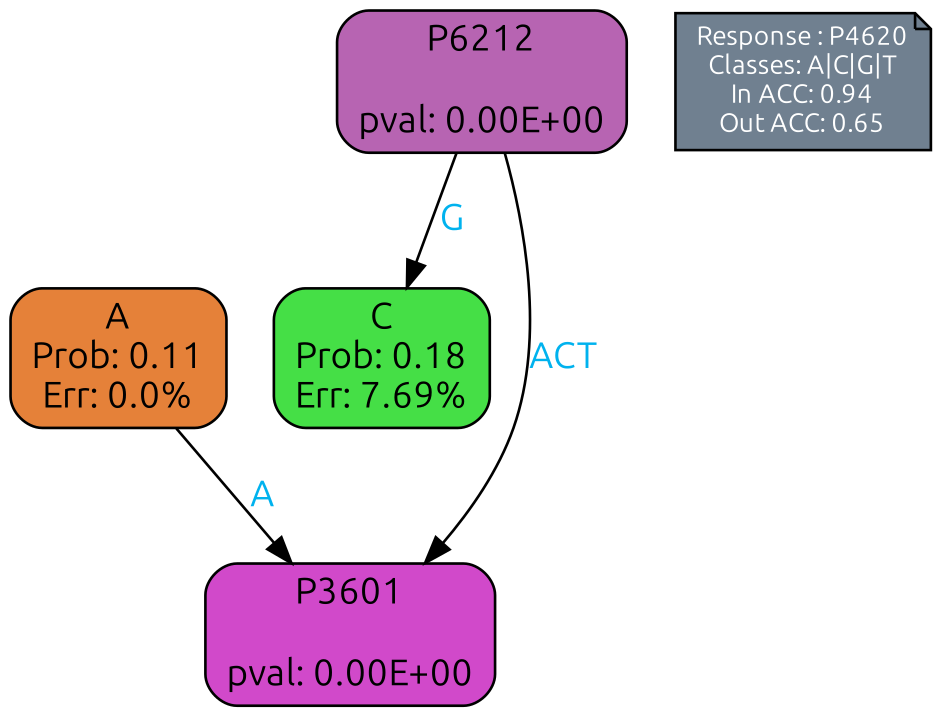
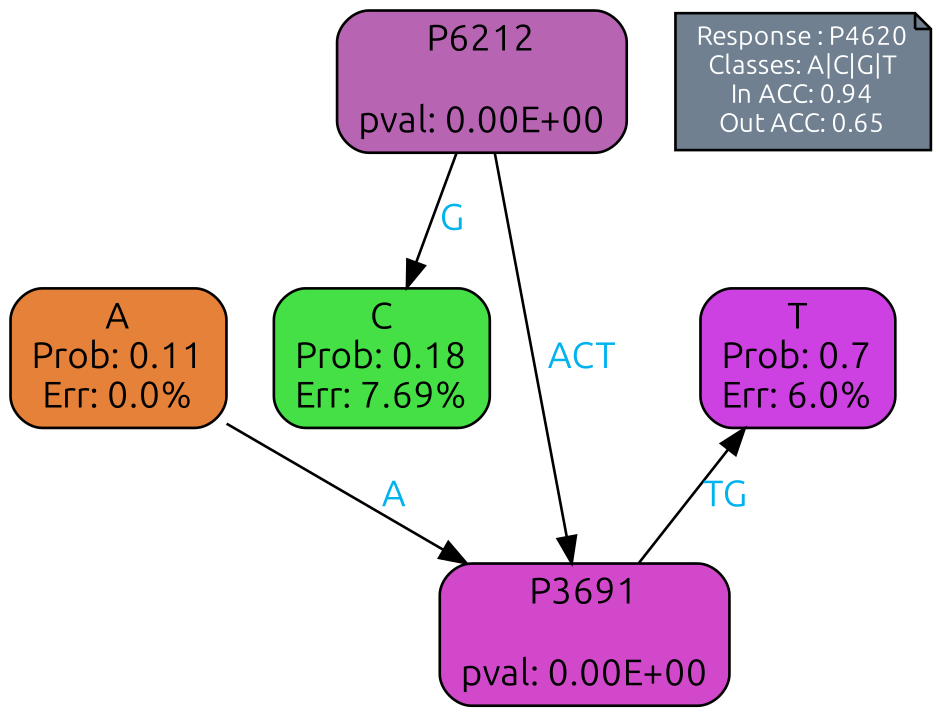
none -> (798, 358)
(350, 635) -> (585, 635)
